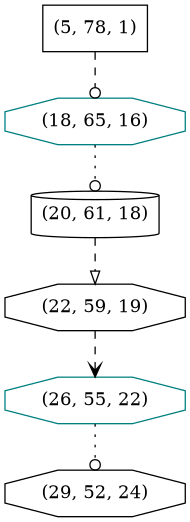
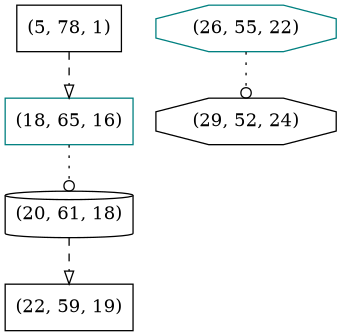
(95, 70) -> (69, 69)
(95, 121) -> (69, 121)
(95, 307) -> (69, 307)
(95, 348) -> none
